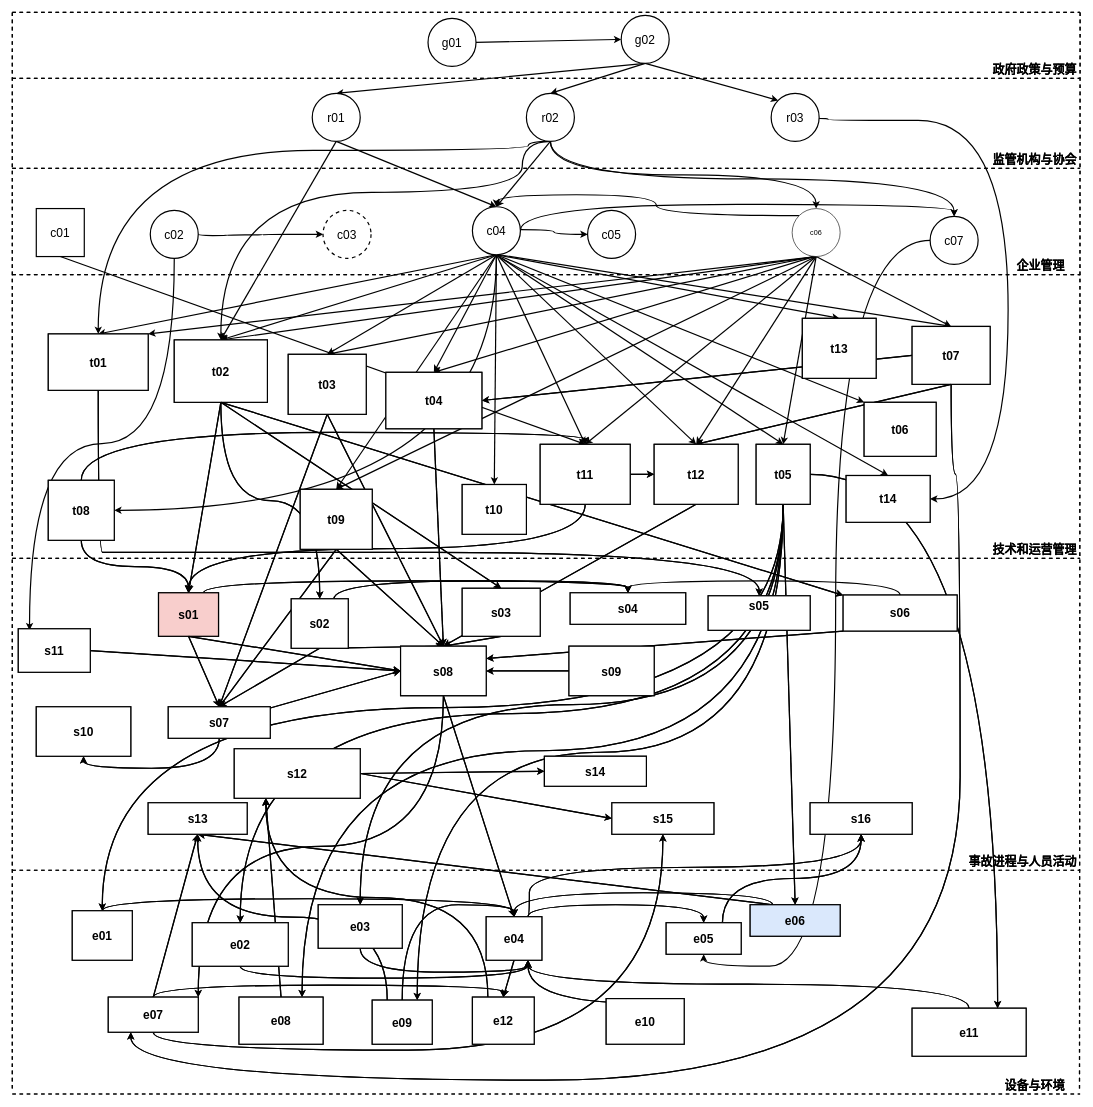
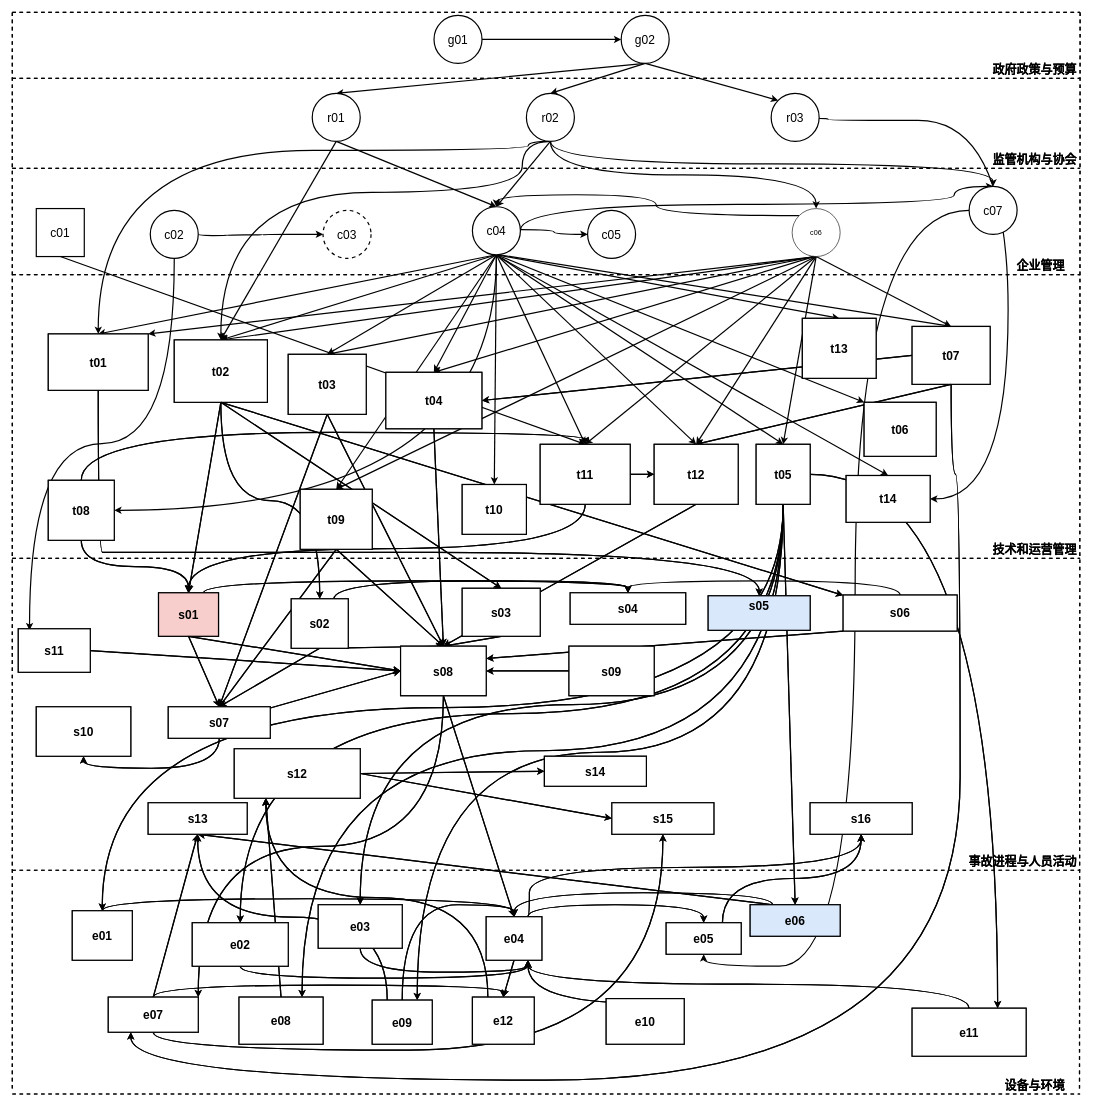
(452, 42) -> (458, 39)
(954, 240) -> (993, 210)
(759, 613) -> (759, 613)
